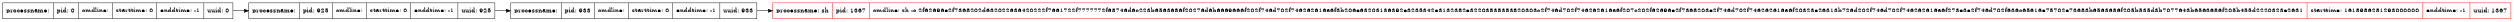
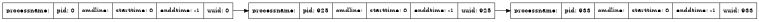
(1642, 11) -> none
